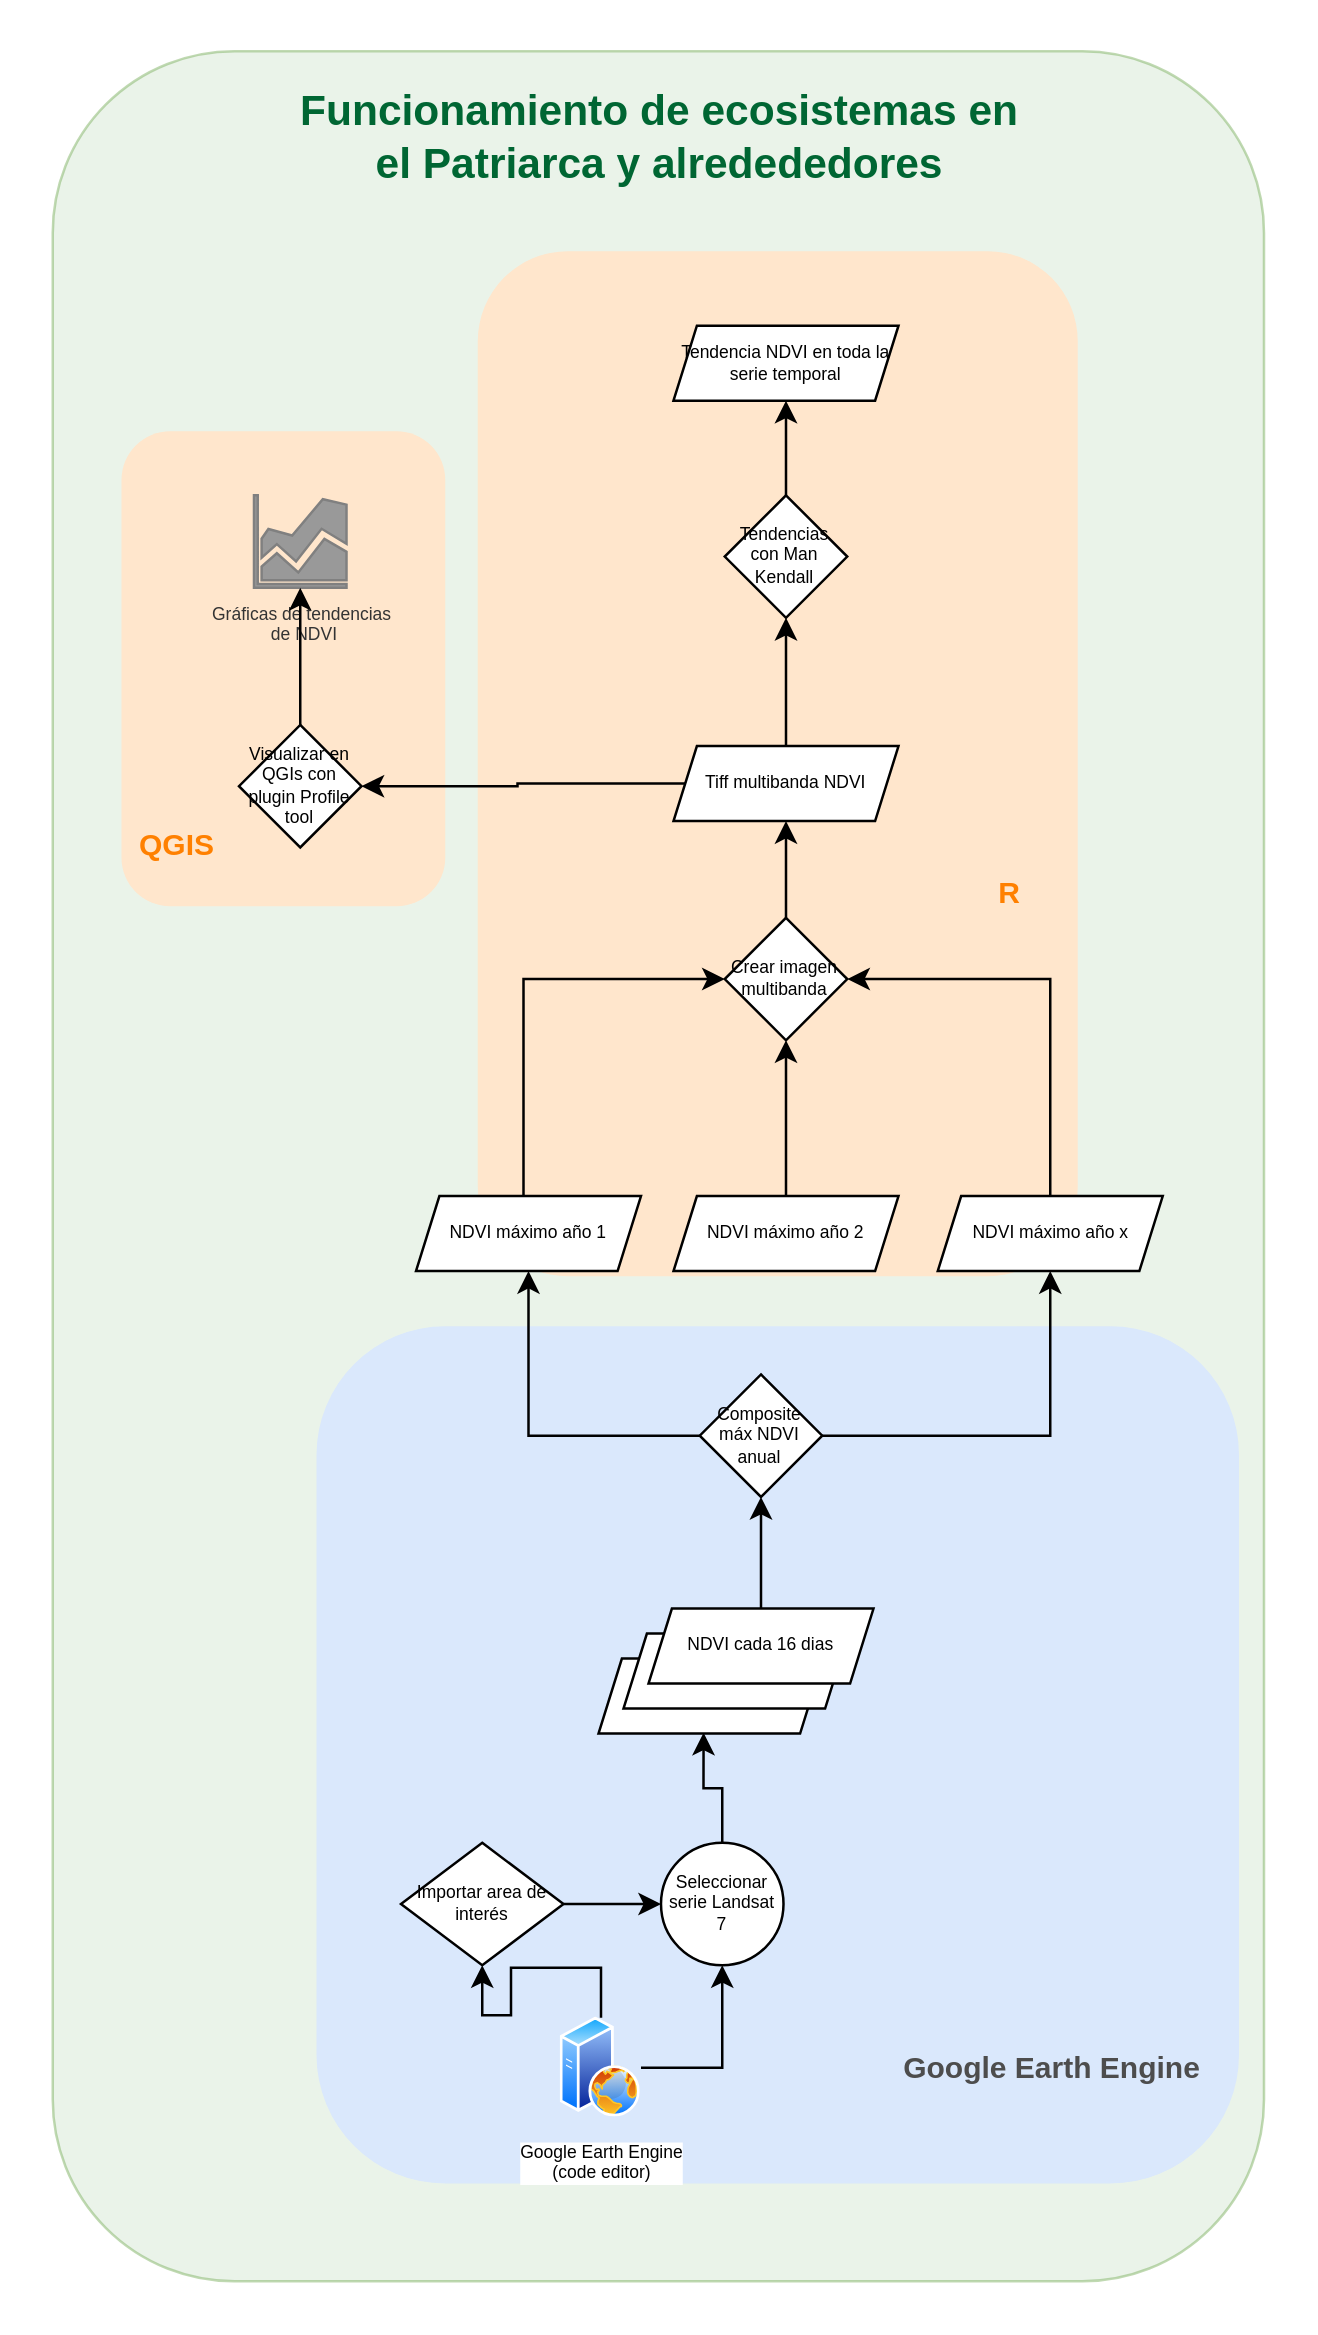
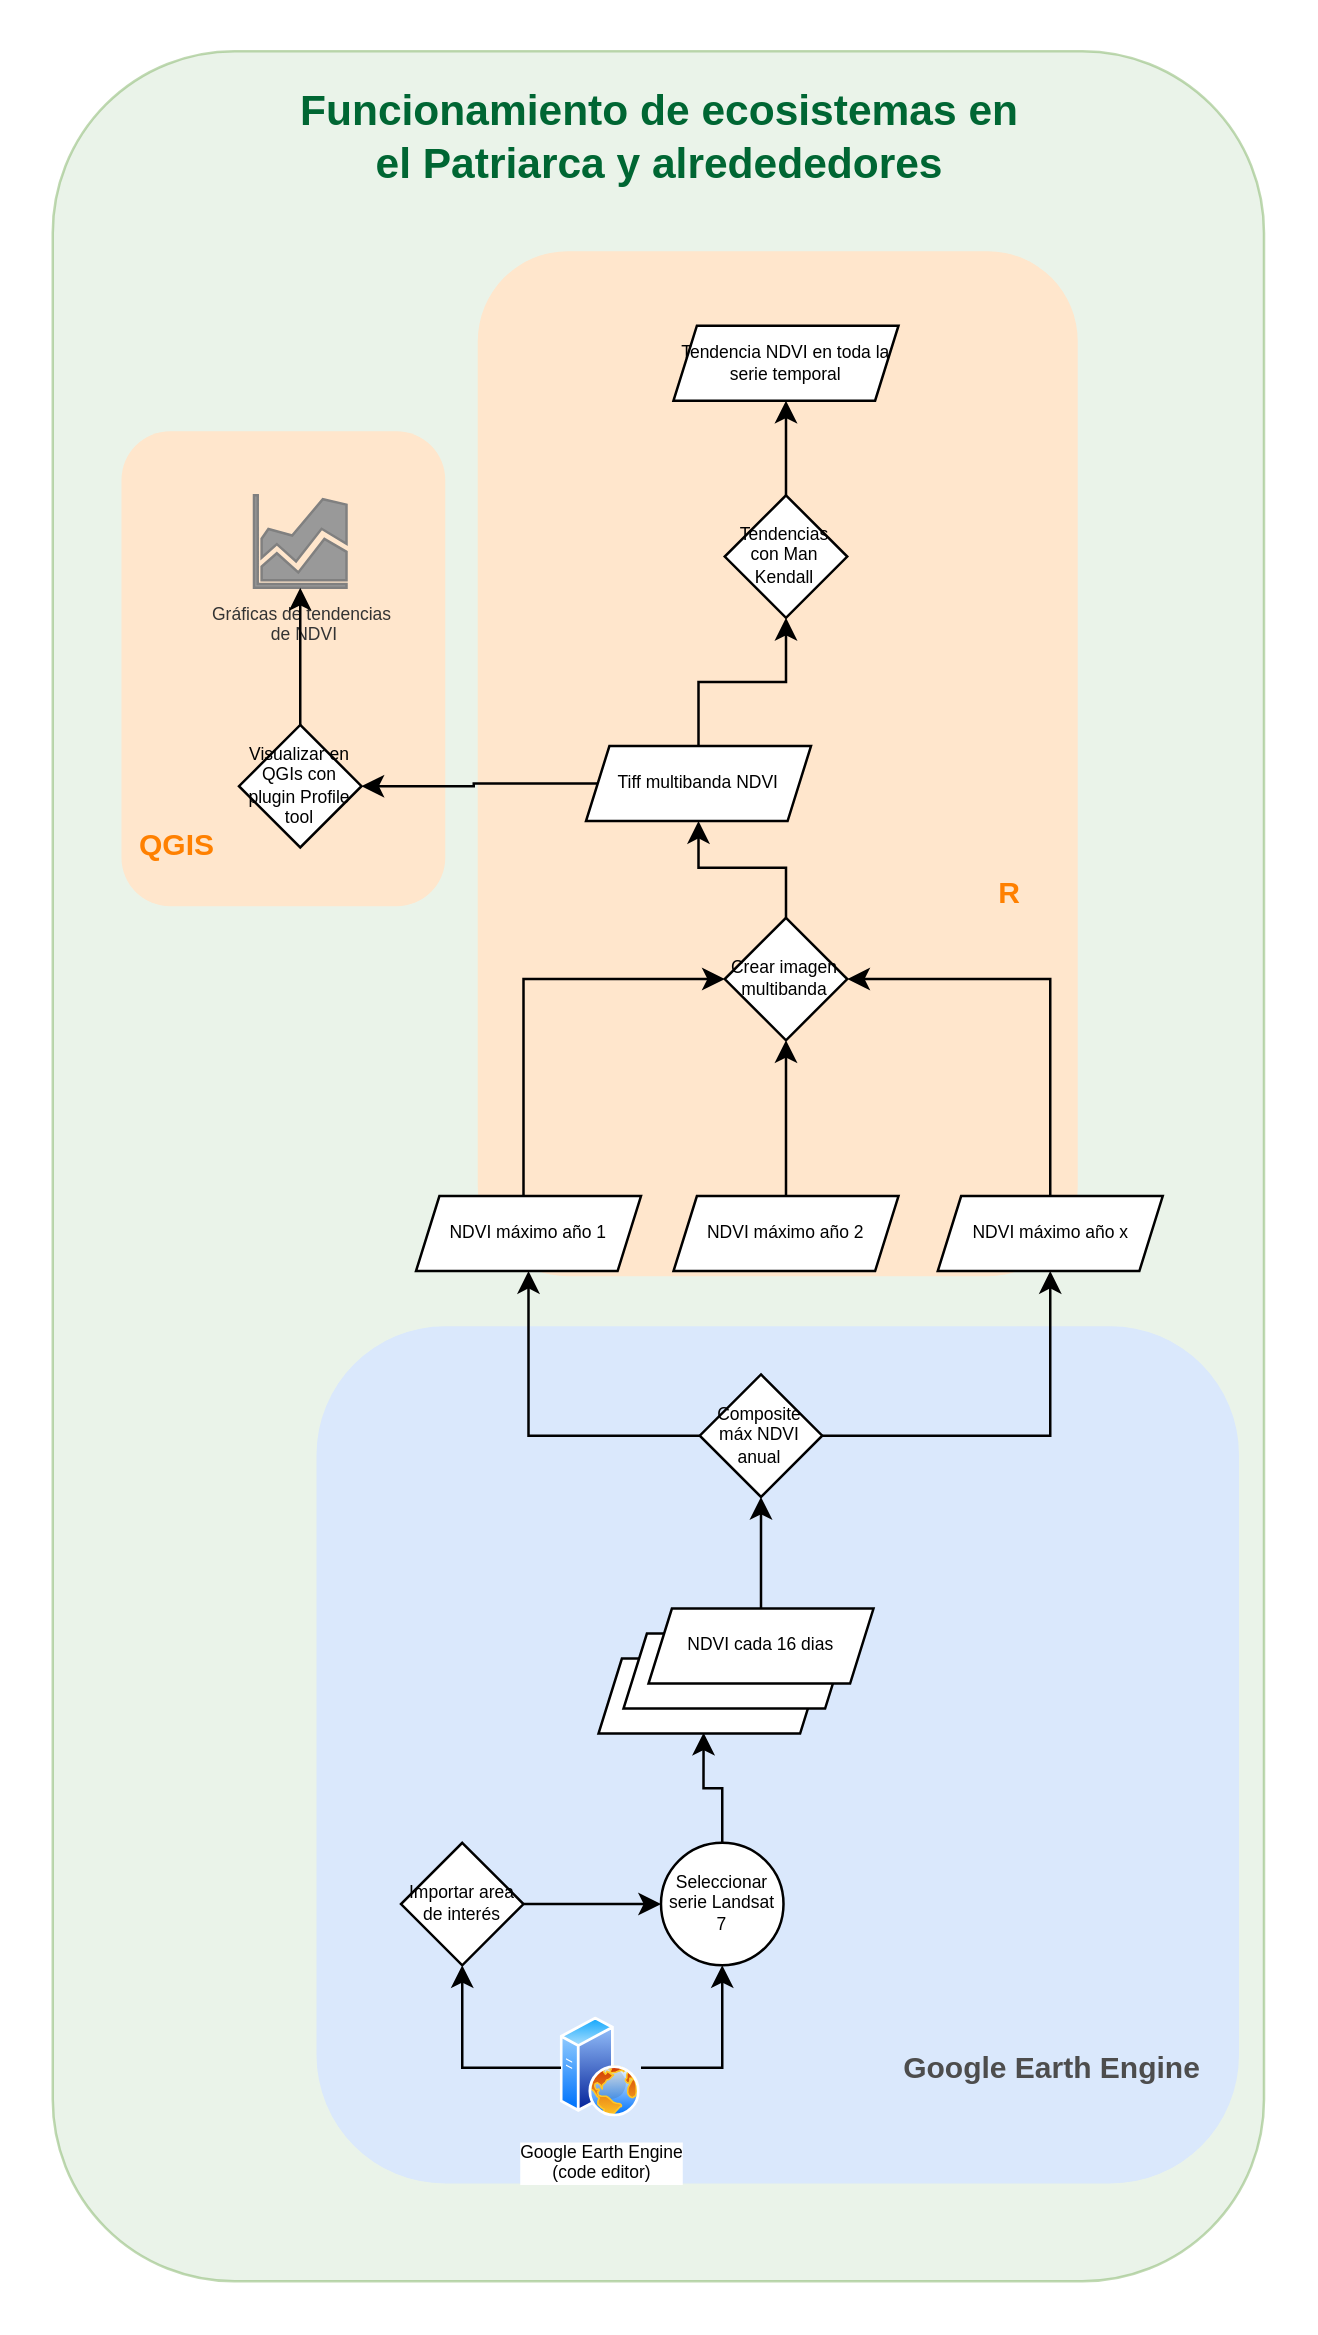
(786, 784) -> (698, 784)
(482, 1904) -> (462, 1904)
